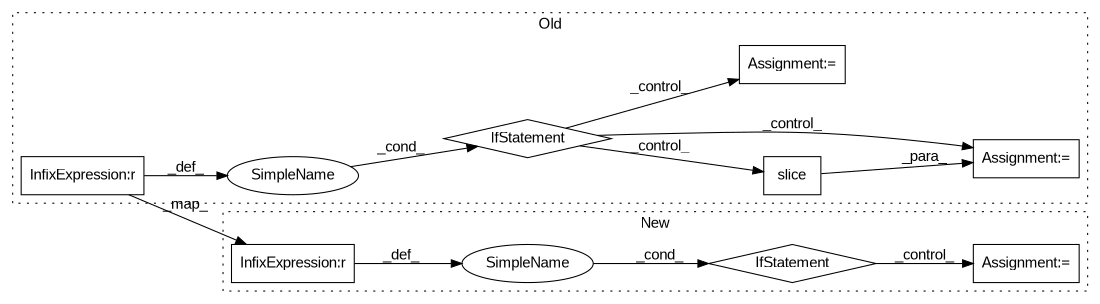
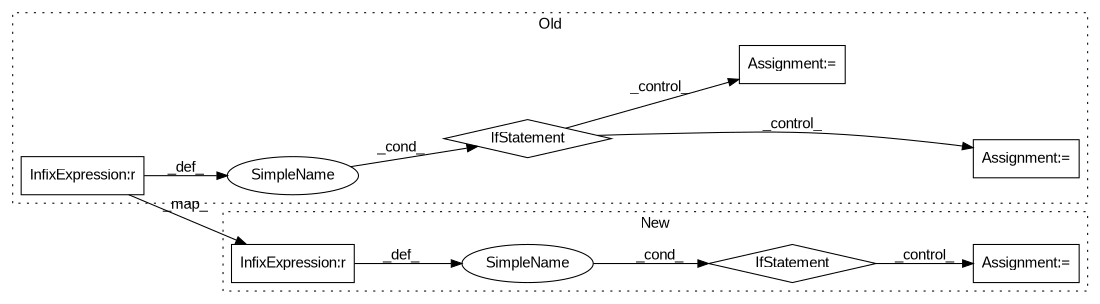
(792, 176) -> none
